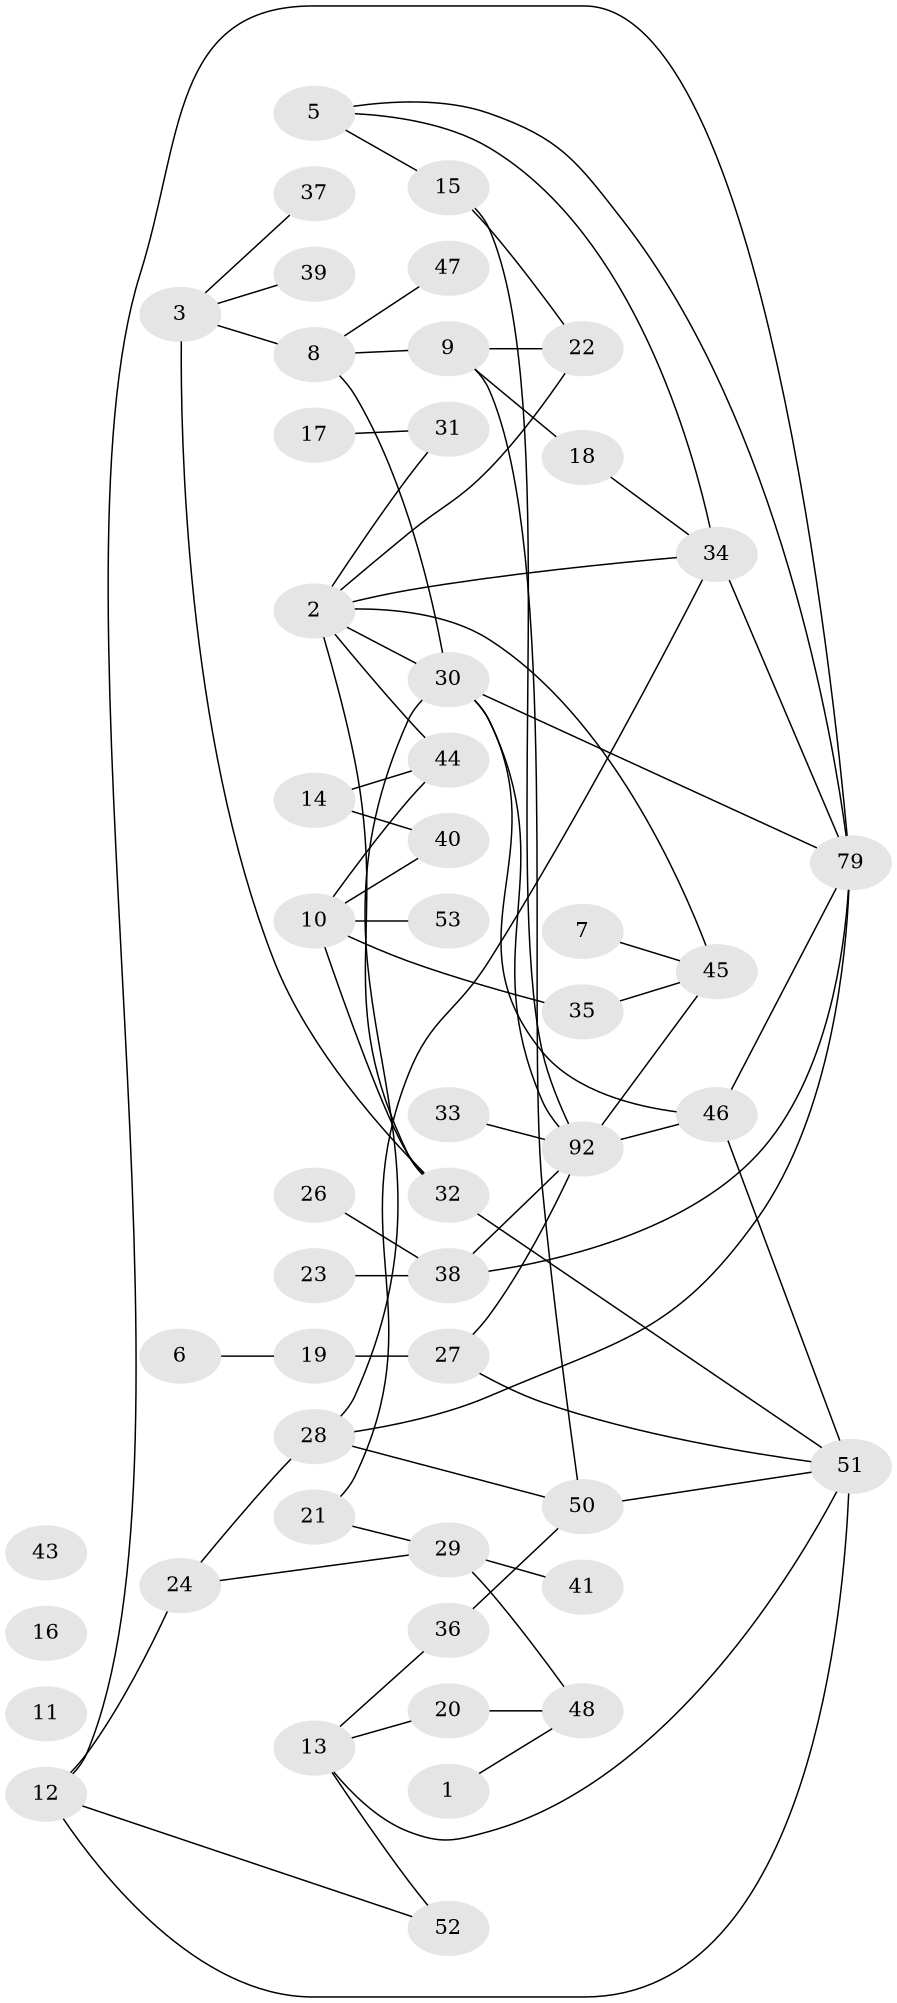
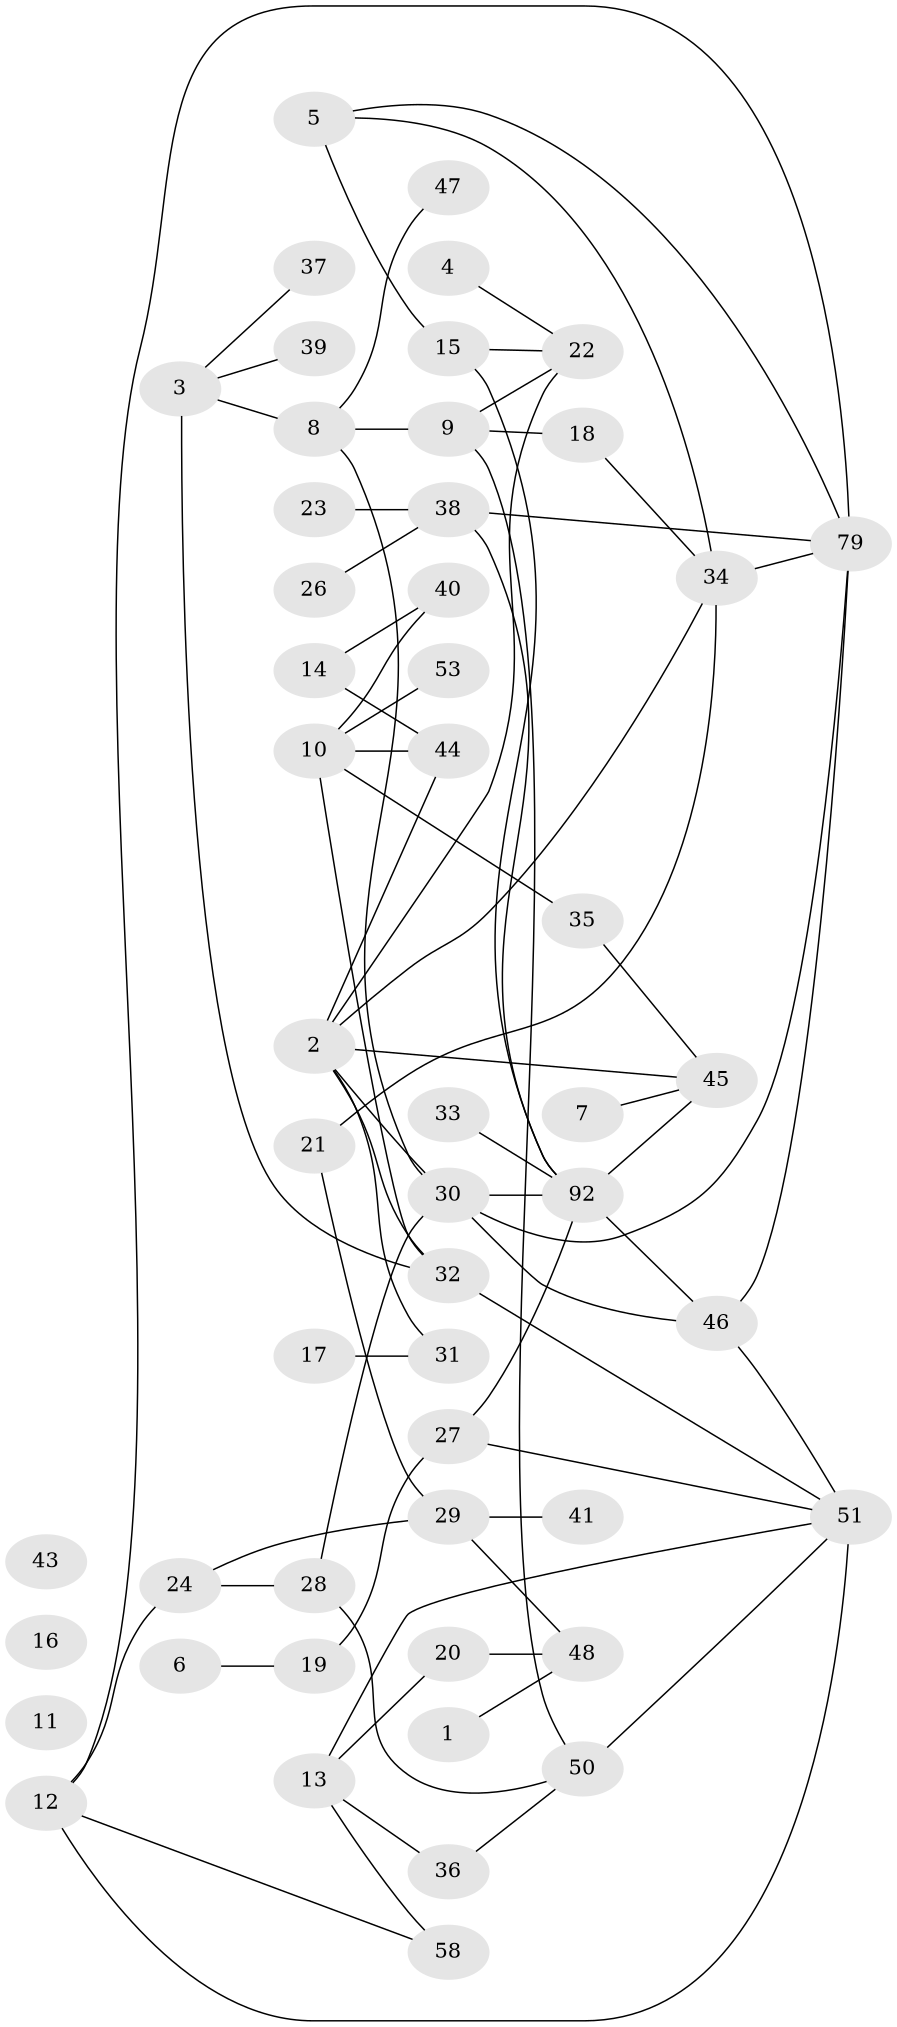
none -> (449, 268)
(719, 1266) -> none
(449, 1928) -> (449, 1952)
